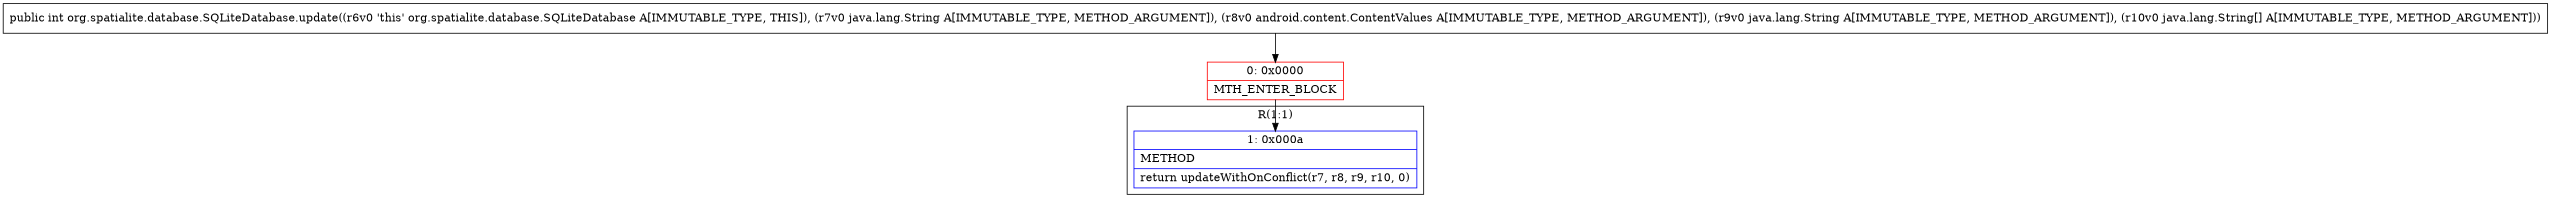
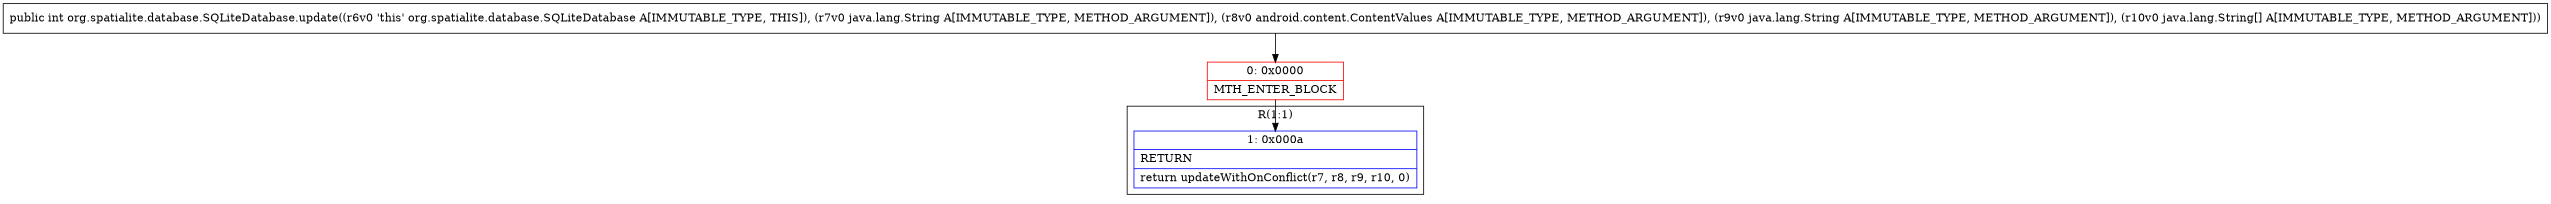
(1168, 159) -> (1166, 159)
